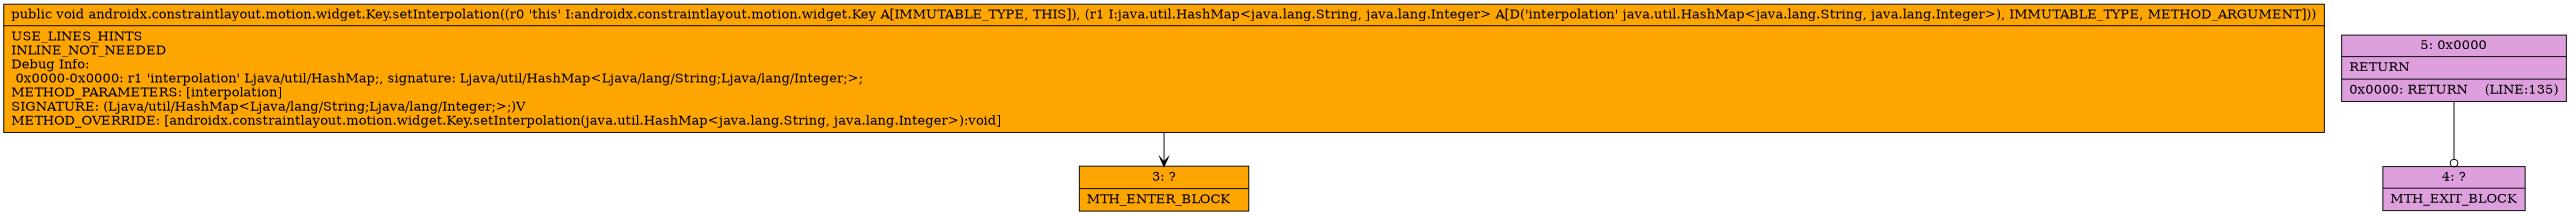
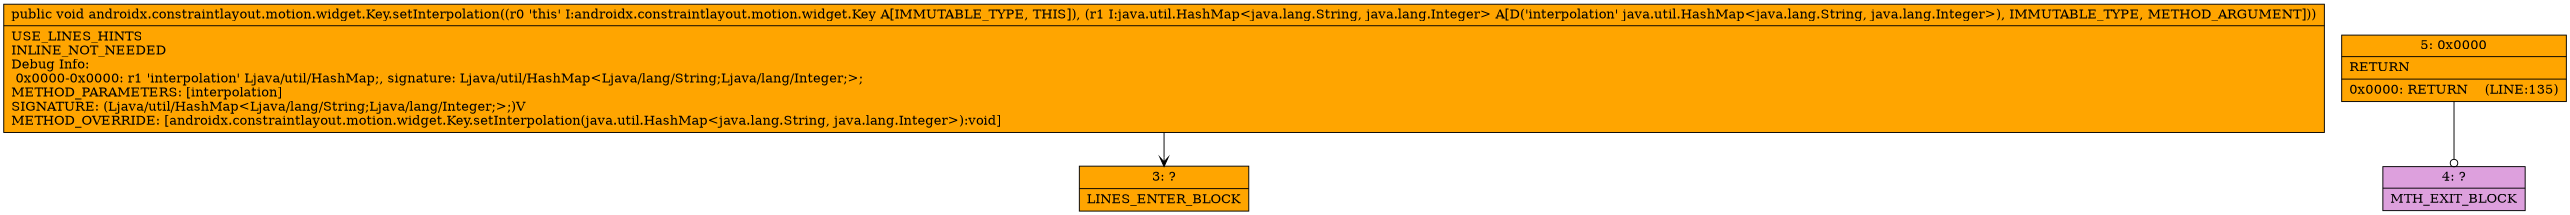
(2454, 68) -> (2454, 68)
(1159, 199) -> (1164, 199)
